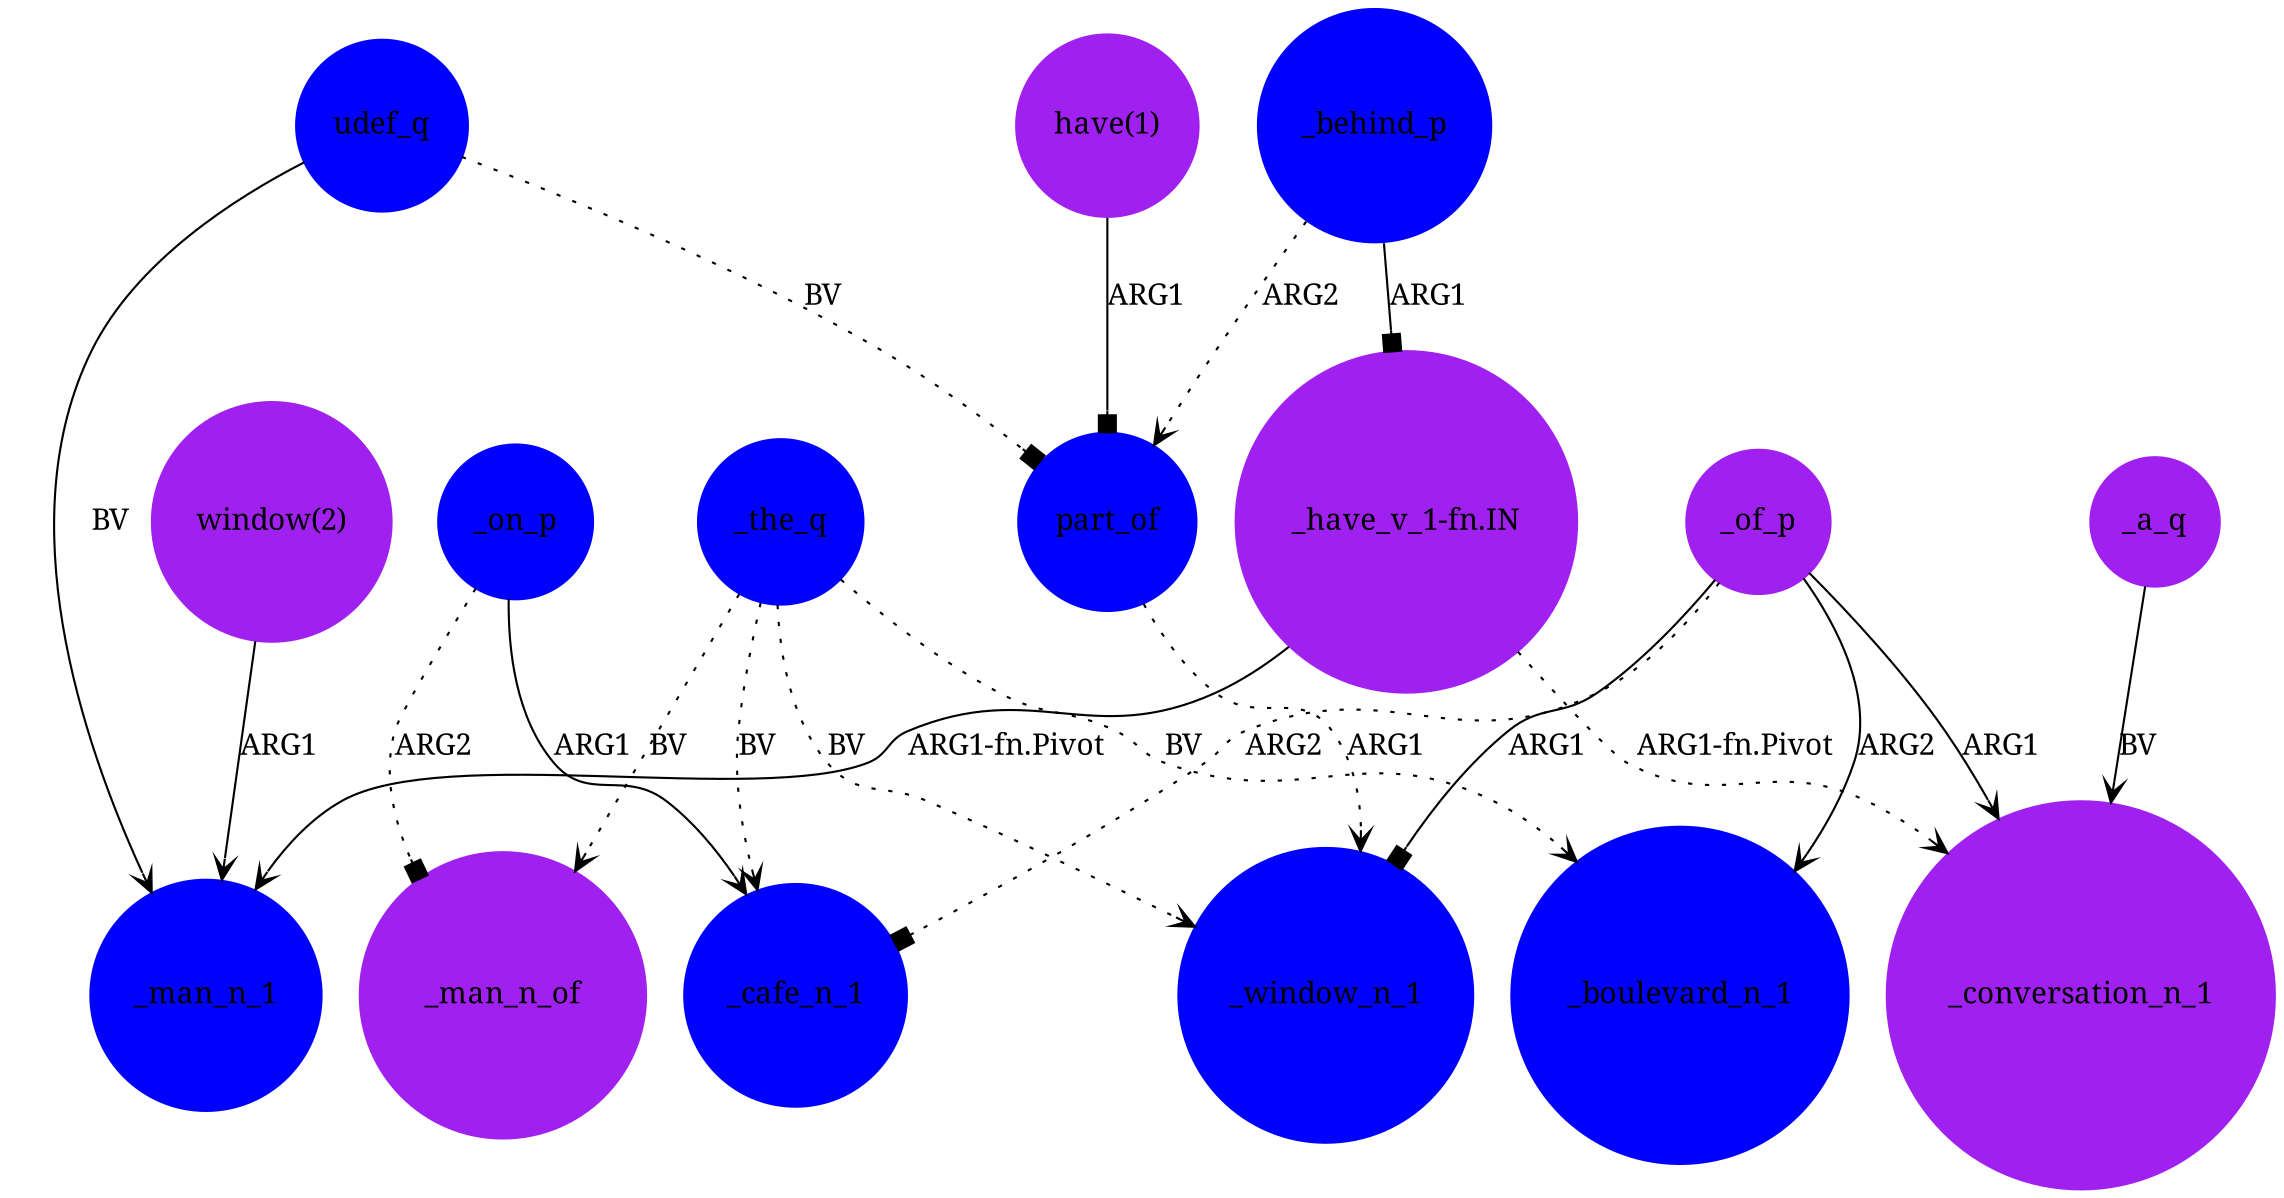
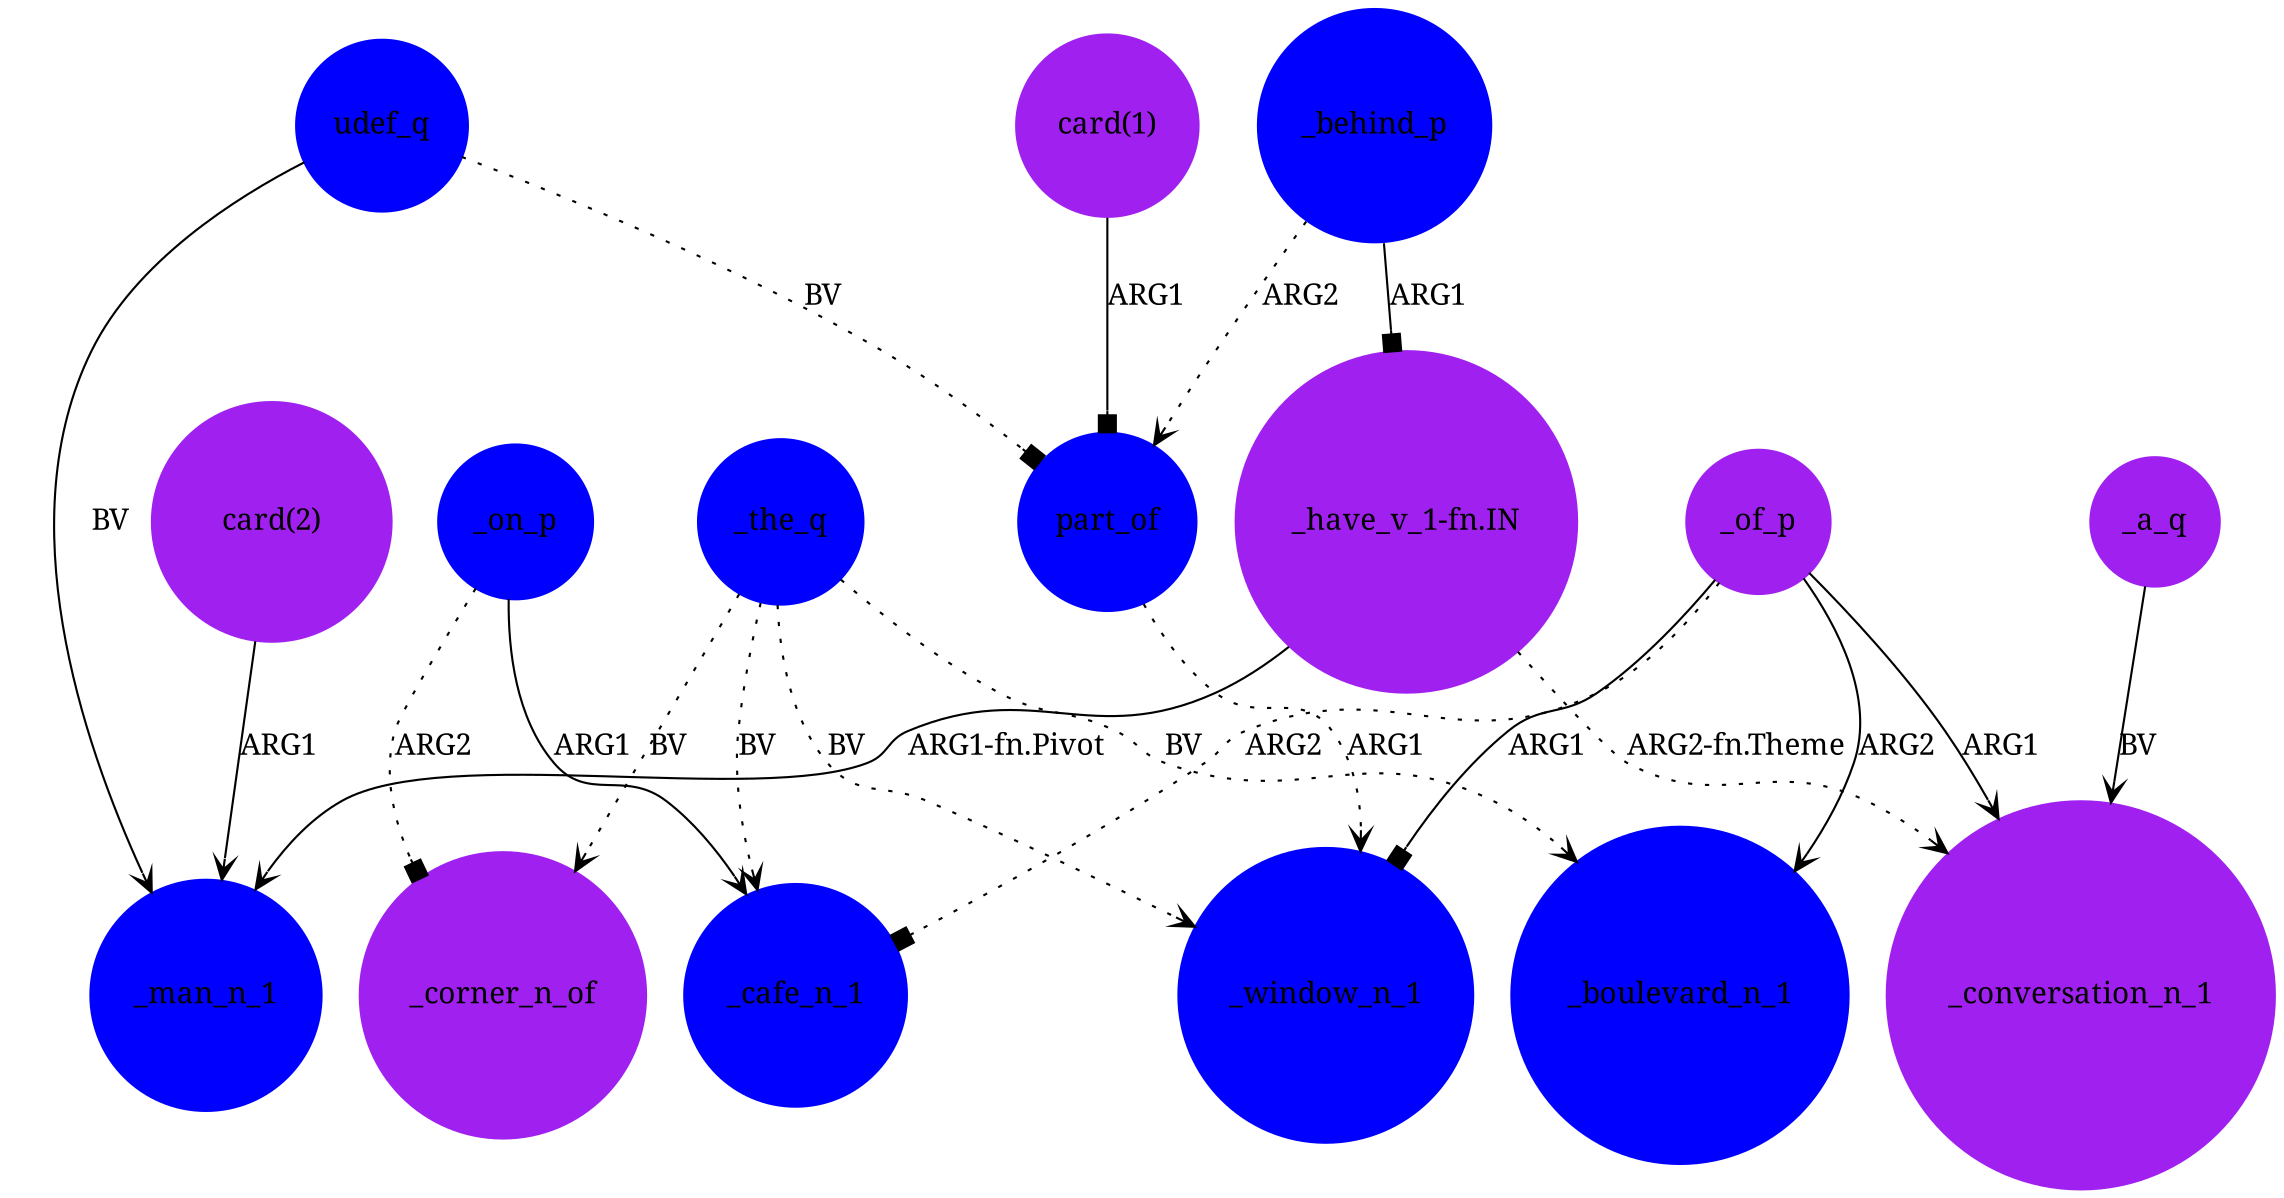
(1107, 126) -> (1107, 126)
(272, 522) -> (272, 522)
(1736, 747) -> (1736, 747)
(503, 995) -> (503, 995)
